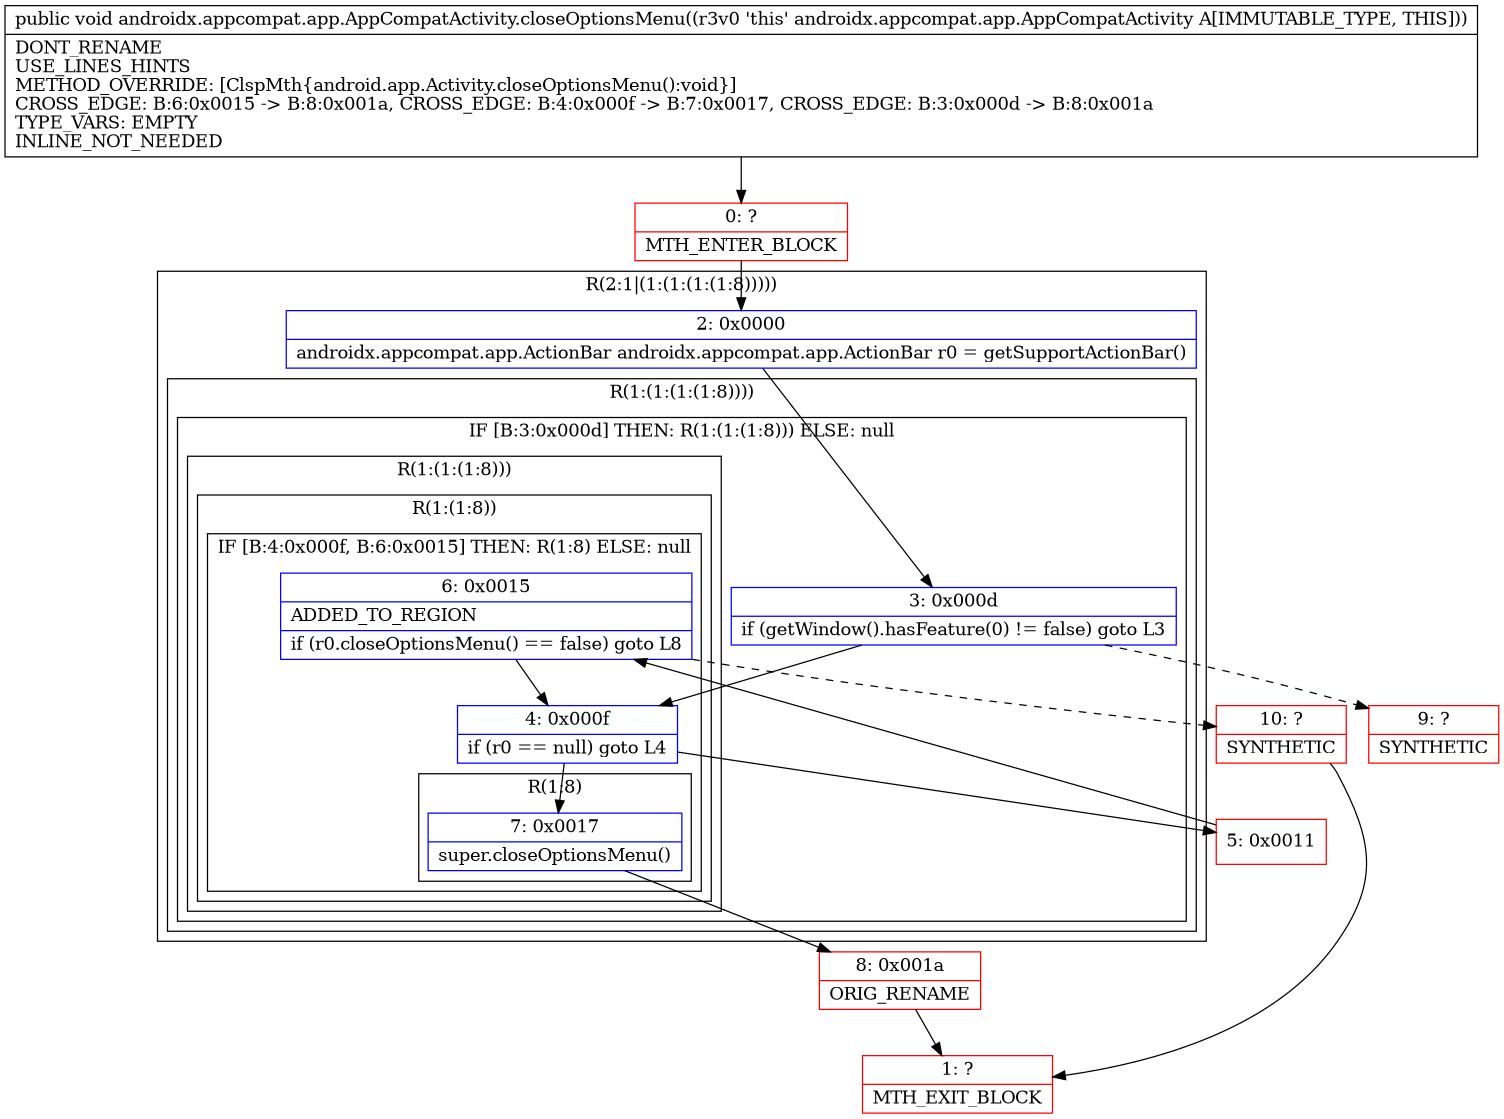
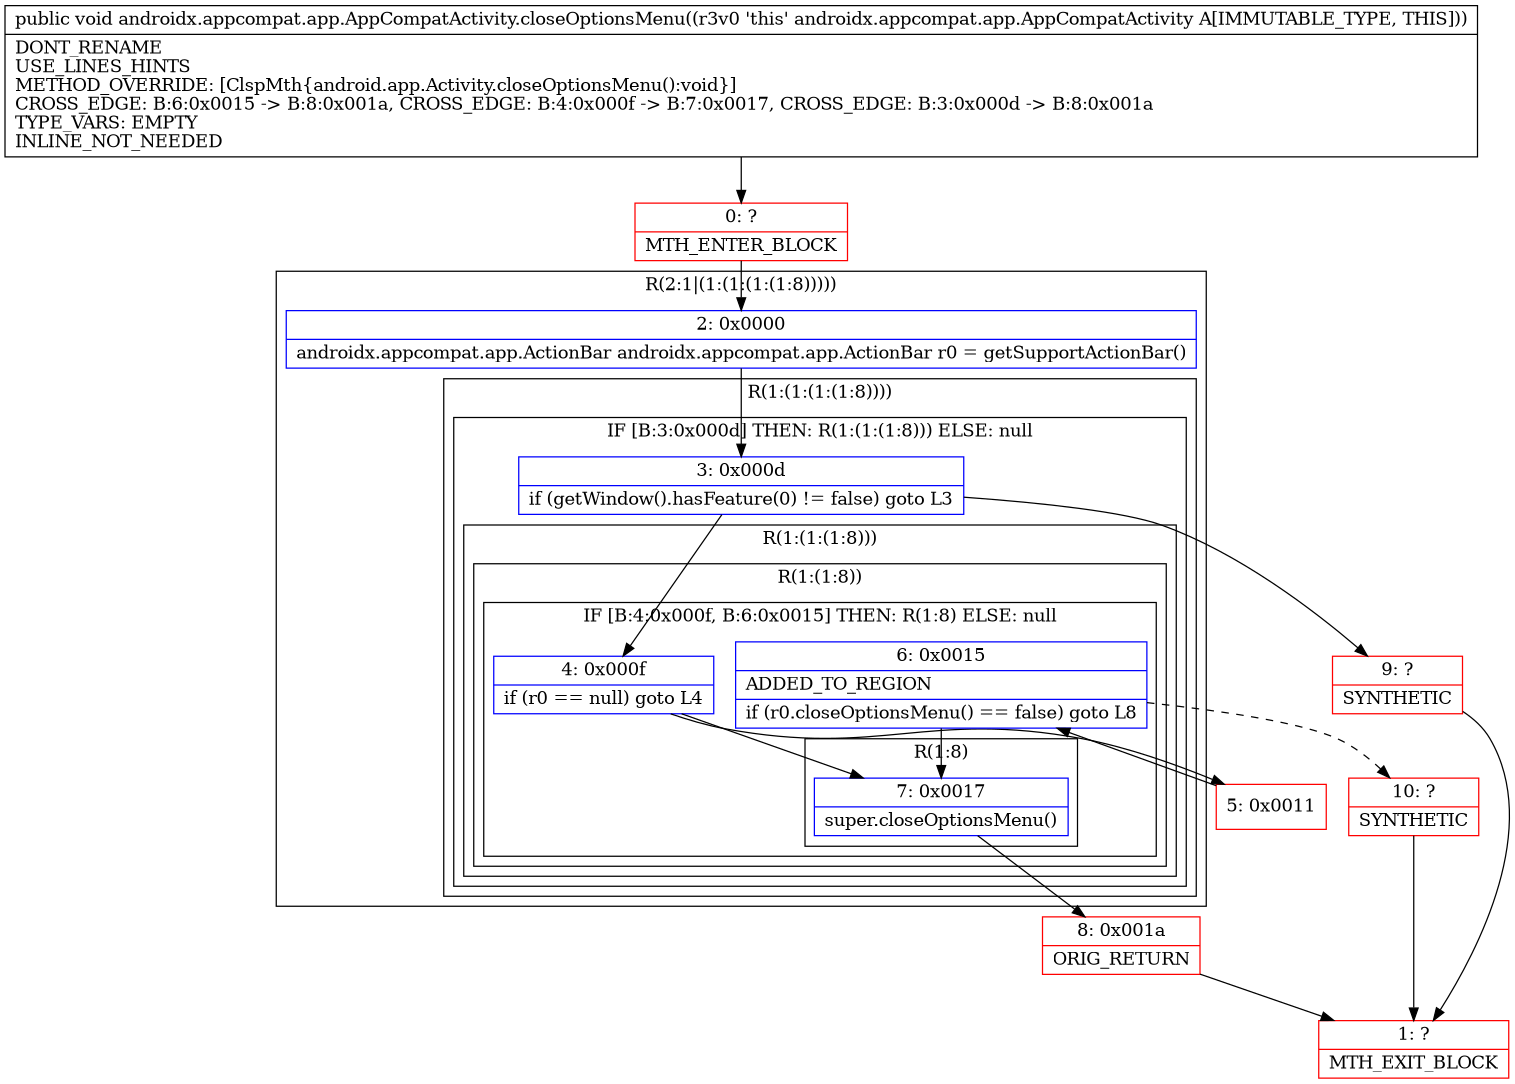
(1231, 672) -> (1216, 549)
(528, 677) -> (941, 747)
none -> (1504, 860)
(900, 994) -> (1121, 959)
